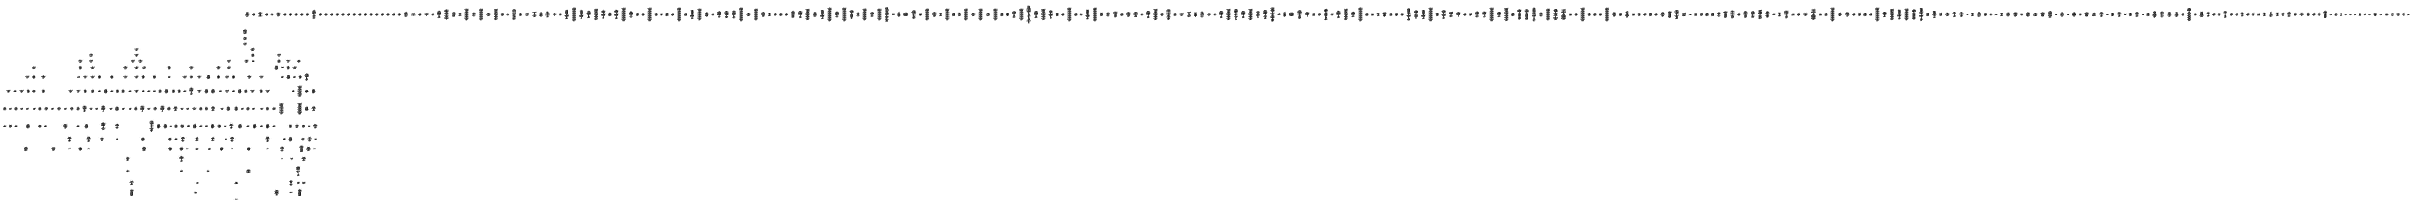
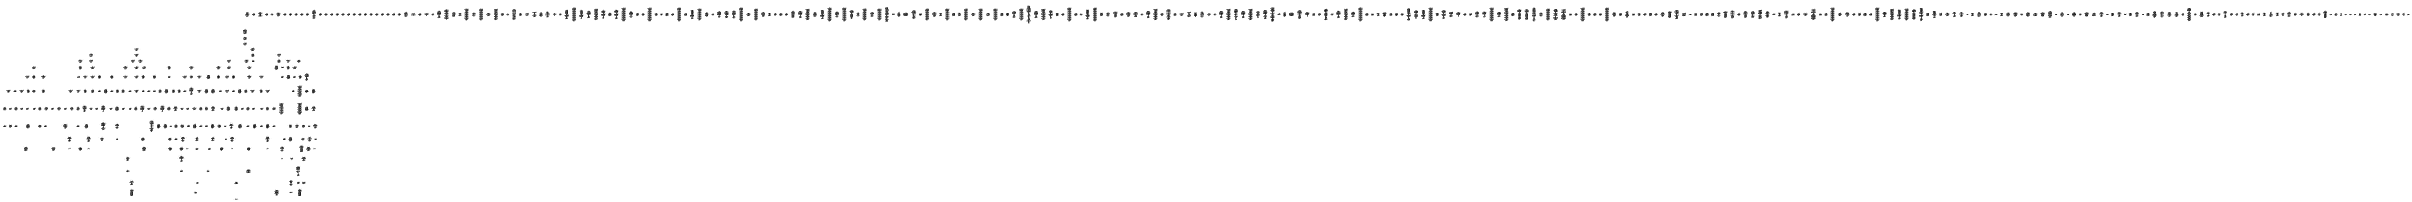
none -> (249, 68)
